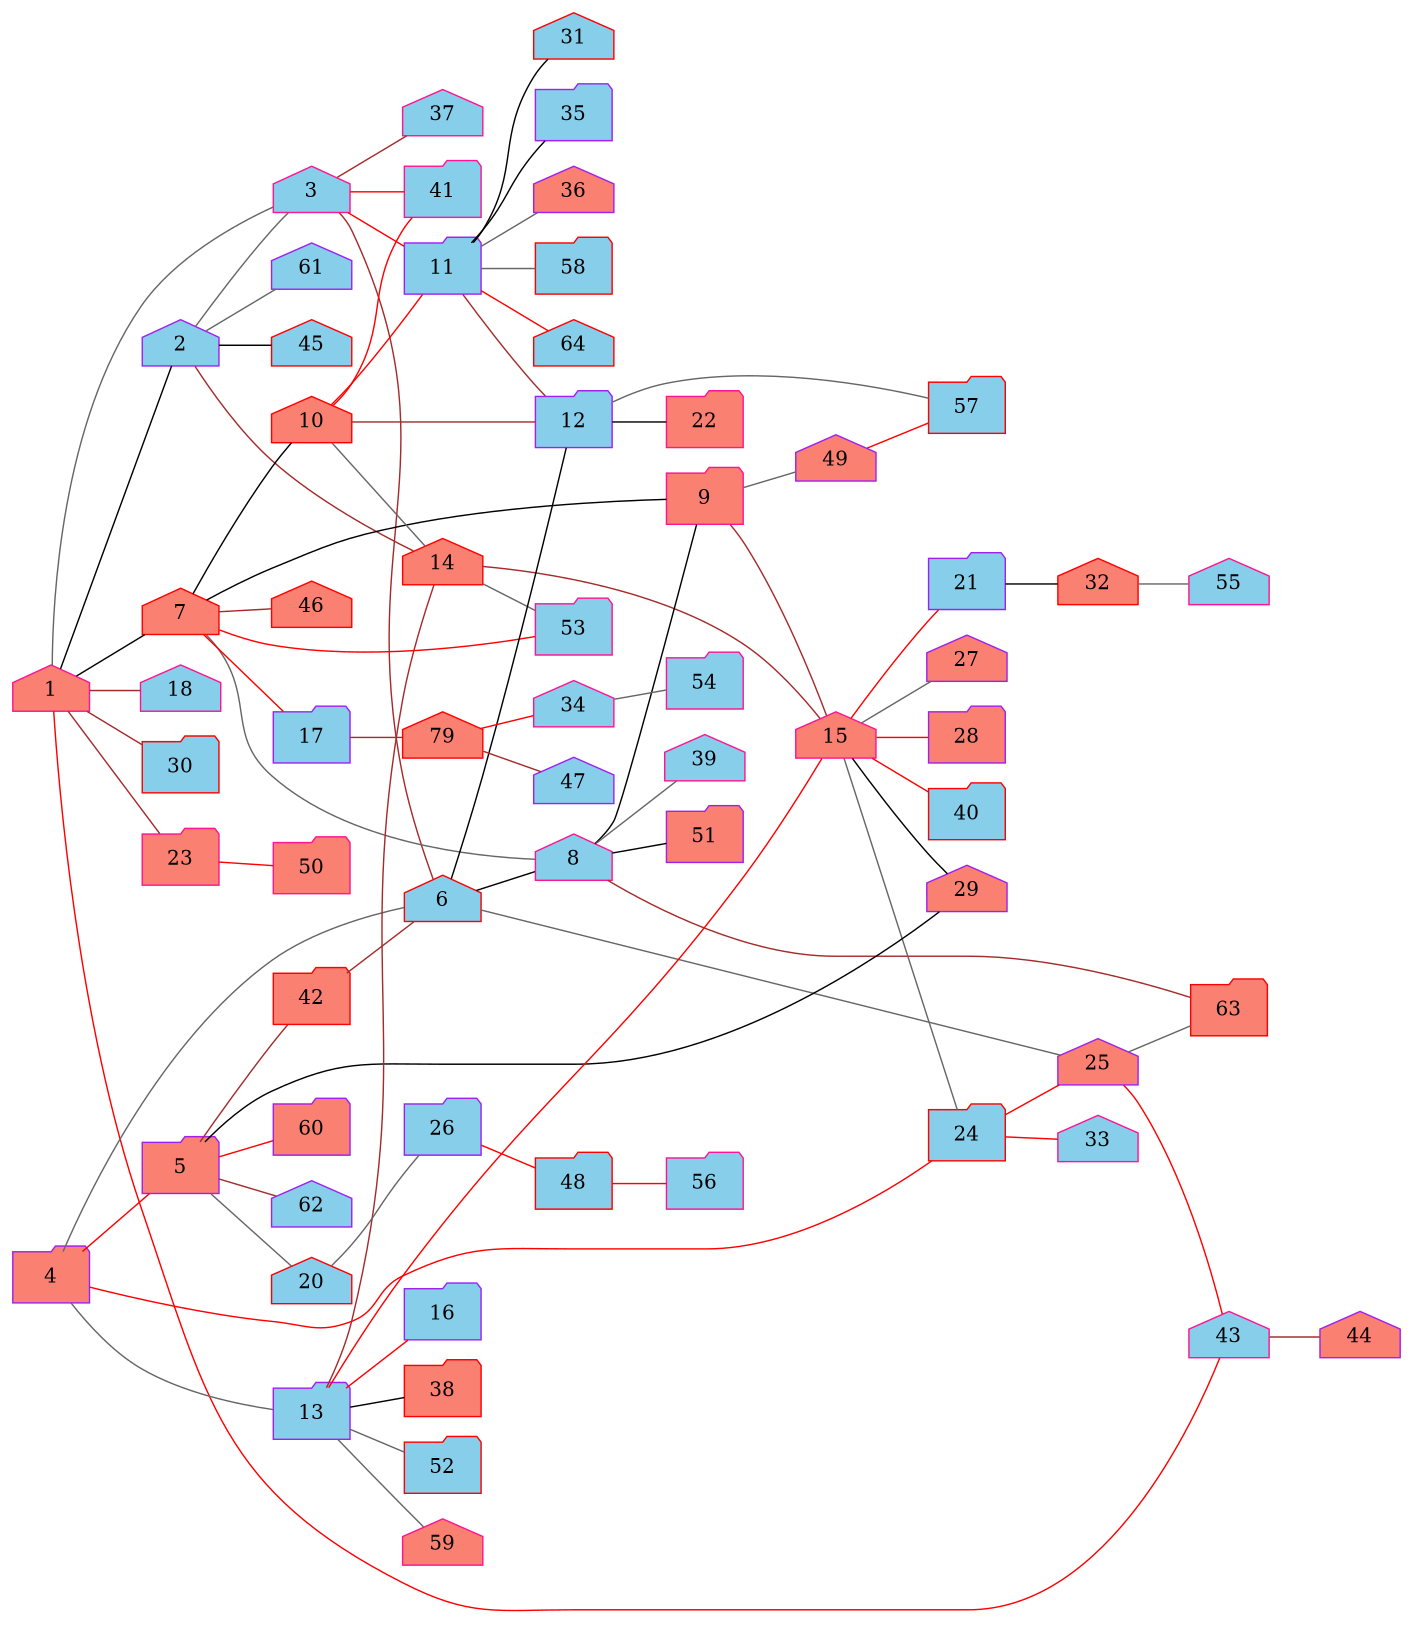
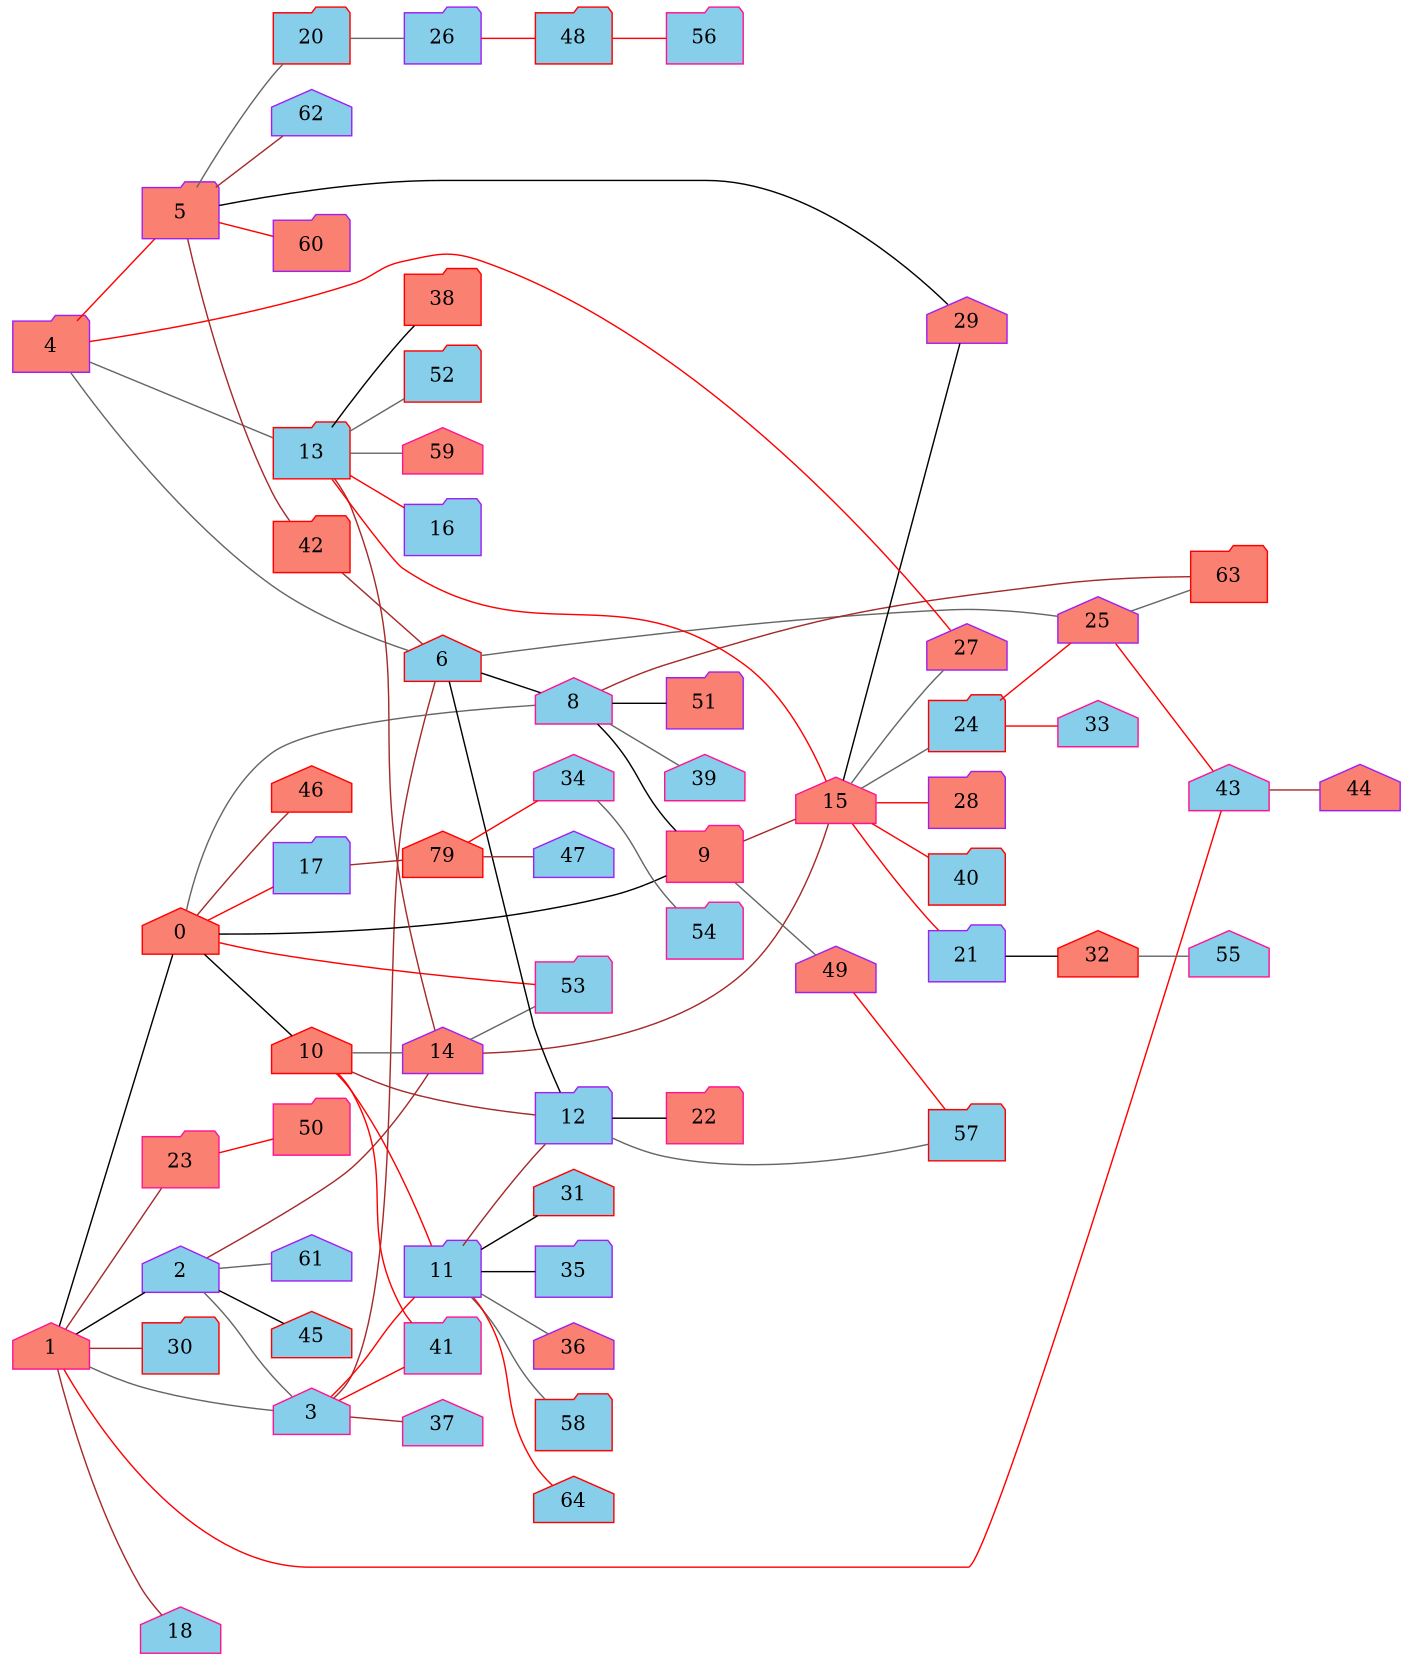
(443, 564) -> (443, 1053)
(181, 614) -> (181, 933)
(507, 1249) -> (572, 302)
(312, 1283) -> (312, 38)
(312, 1414) -> (312, 453)
